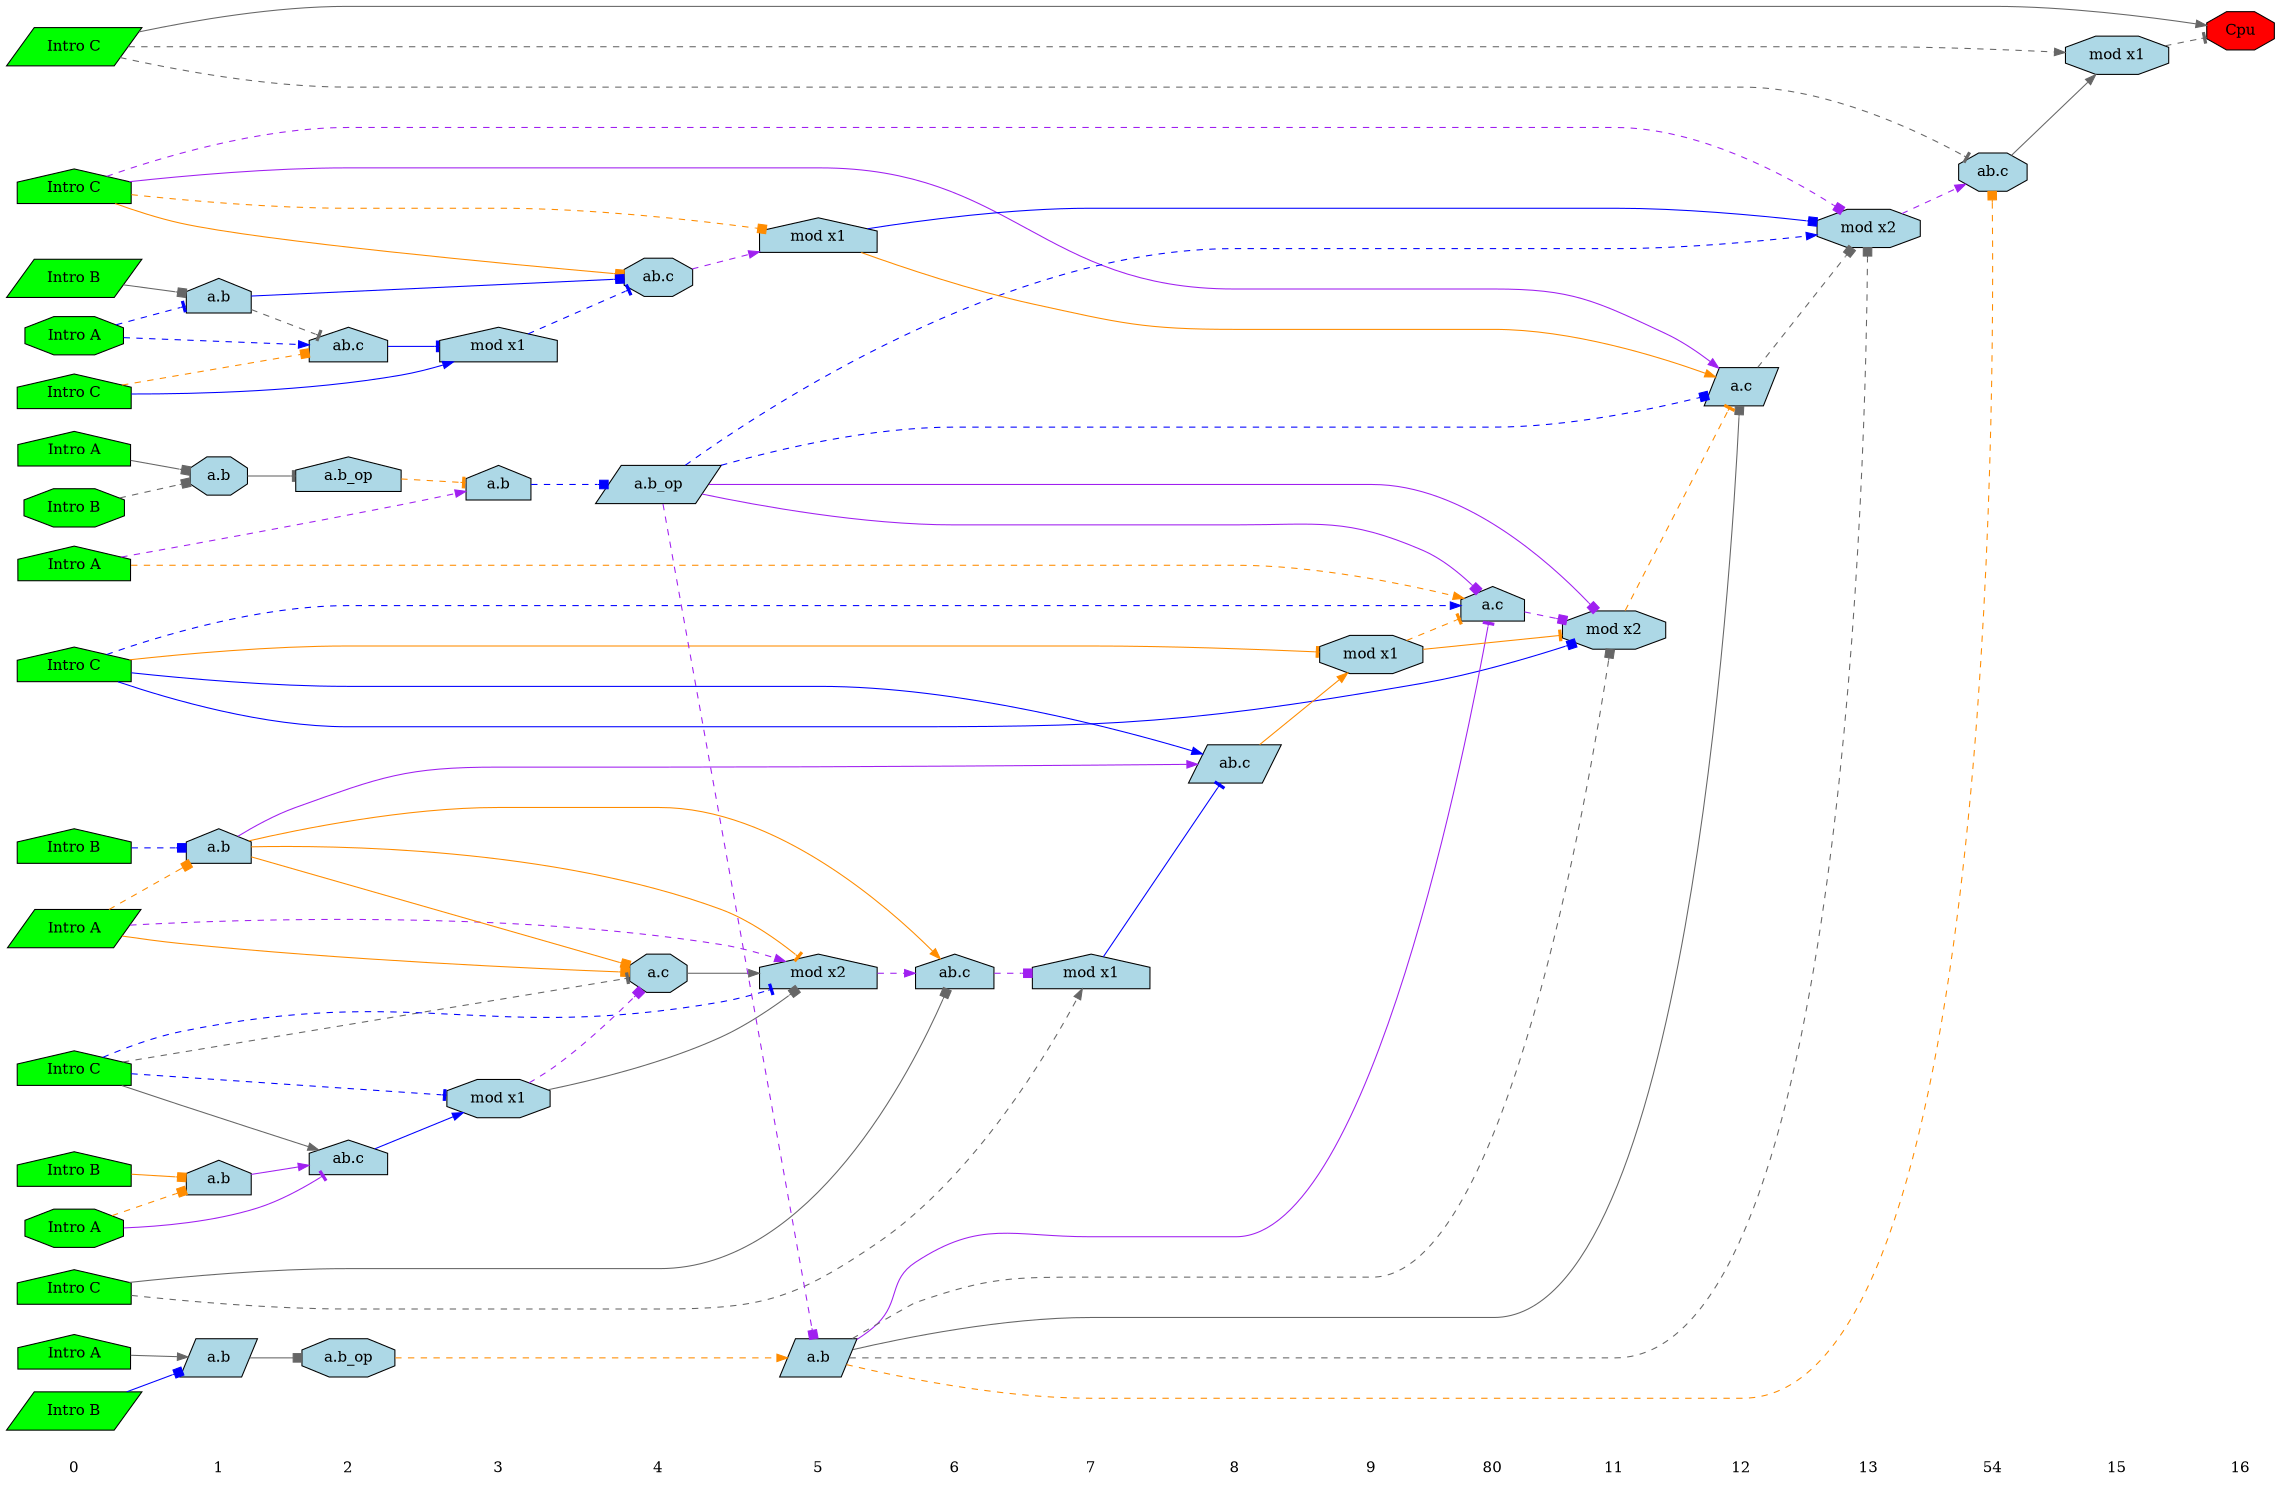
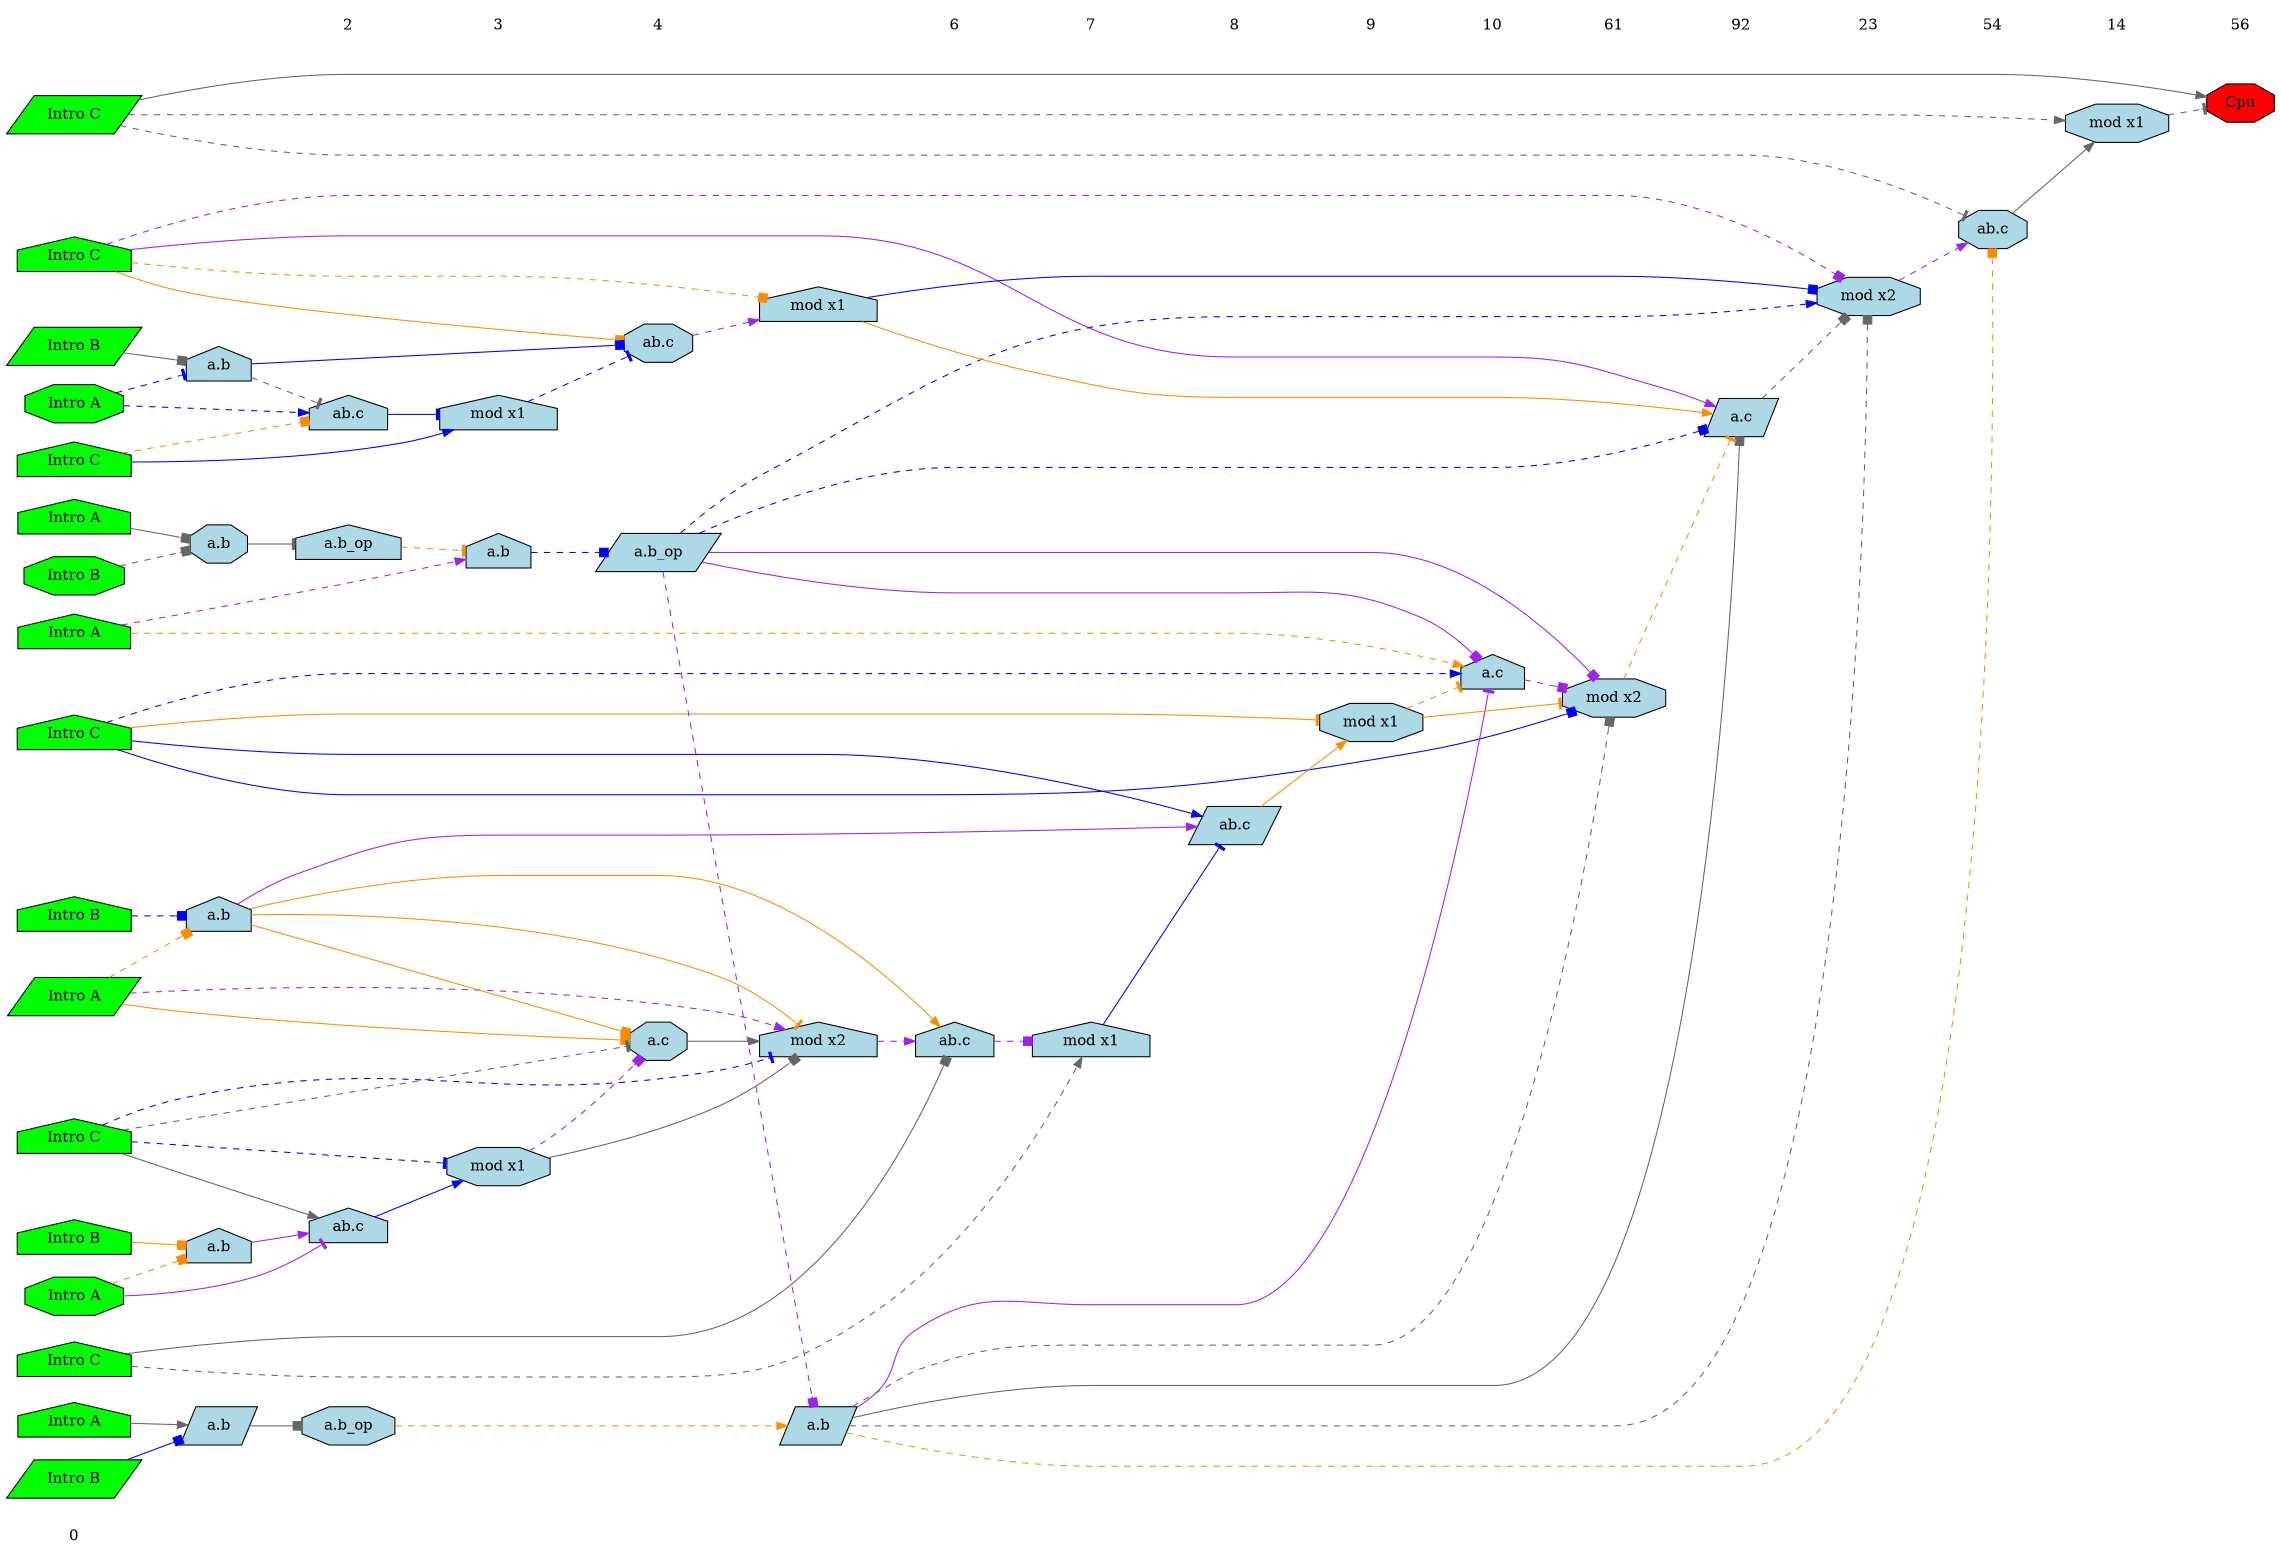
(219, 1468) -> none
(818, 1468) -> none
(1493, 1468) -> (1493, 26)
(1614, 1468) -> (1614, 26)
(1741, 1468) -> (1741, 26)
(1869, 1468) -> (1869, 26)
(2117, 1468) -> (2117, 26)
(2241, 1468) -> (2241, 26)
